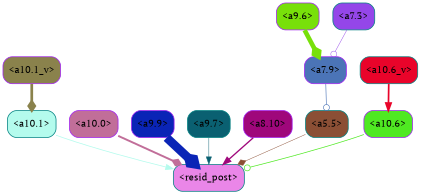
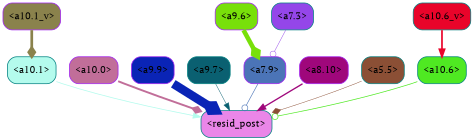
(326, 94) -> (252, 95)
(388, 124) -> (442, 70)
